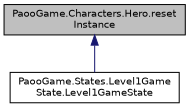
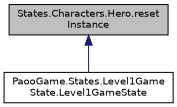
(95, 20) -> (89, 20)
